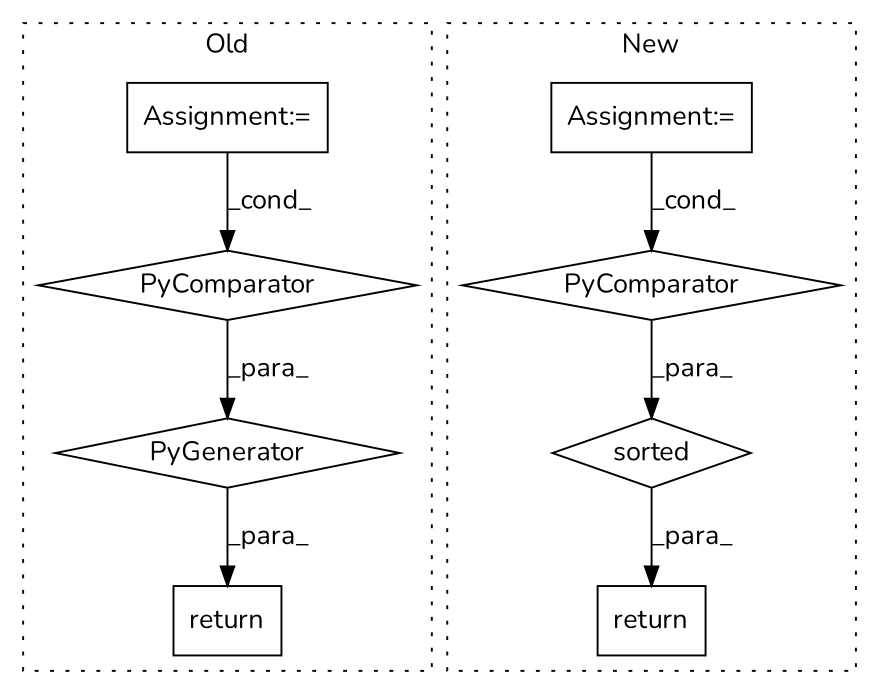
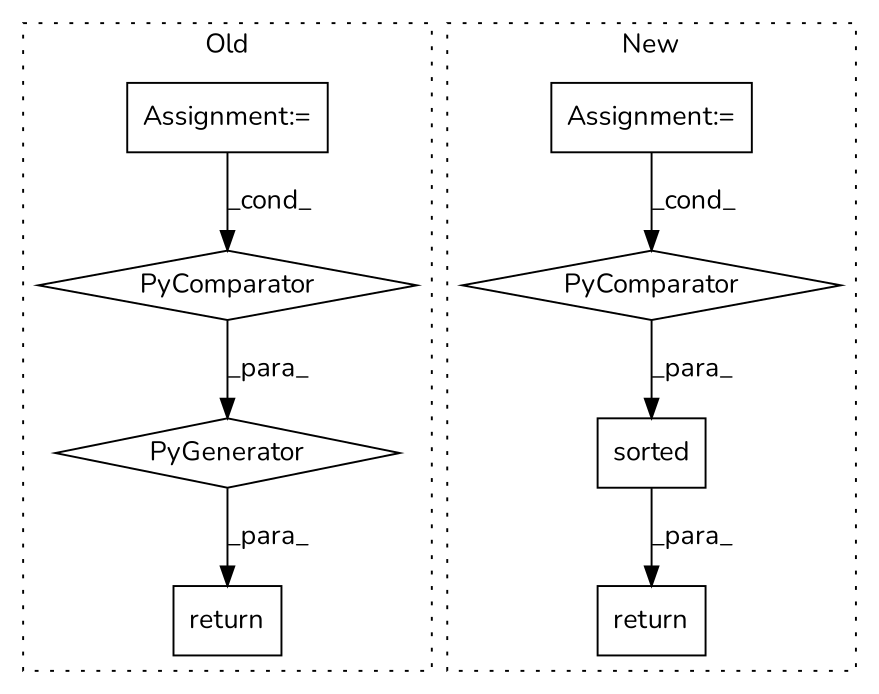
(652, 453) -> (652, 453)
